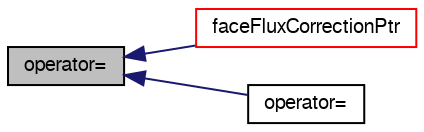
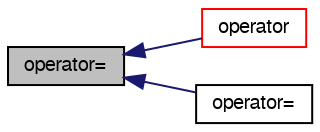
(306, 28) -> (254, 28)
